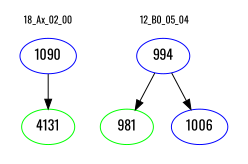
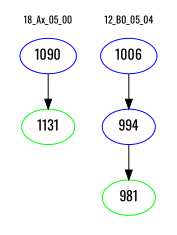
(48, 21) -> (48, 21)
(179, 87) -> (129, 87)
(48, 127) -> (48, 127)
